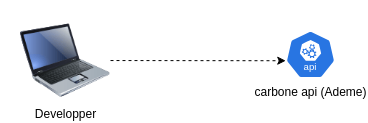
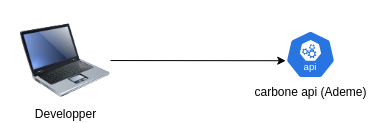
(195, 61) -> (195, 61)
